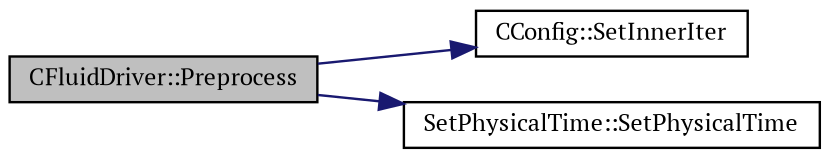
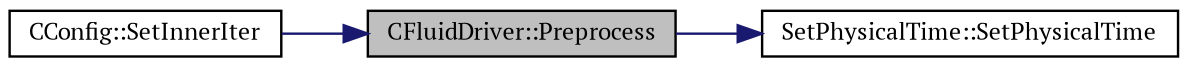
(384, 57) -> (313, 34)
